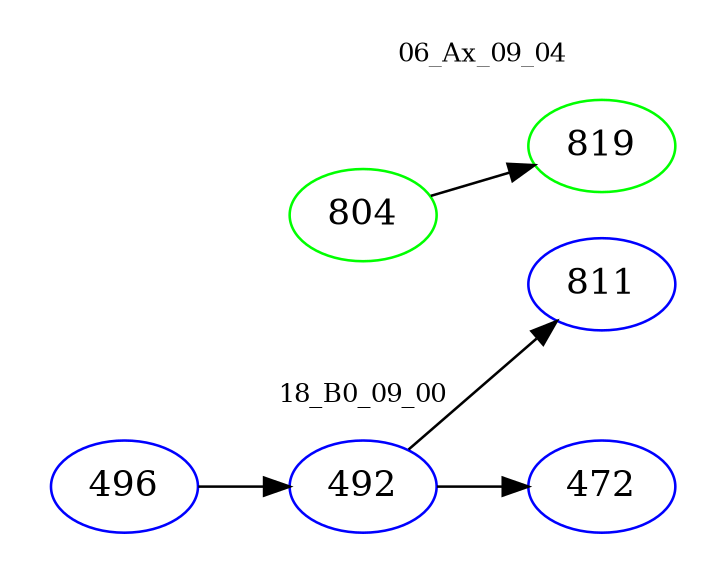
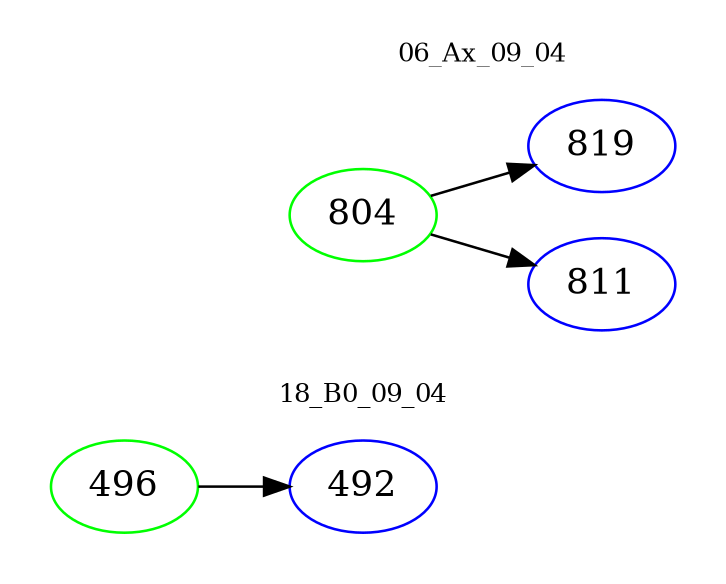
(602, 146) -> (602, 146)
(473, 394) -> (470, 246)
(363, 396) -> (363, 396)
(124, 487) -> (124, 487)
(602, 487) -> none
